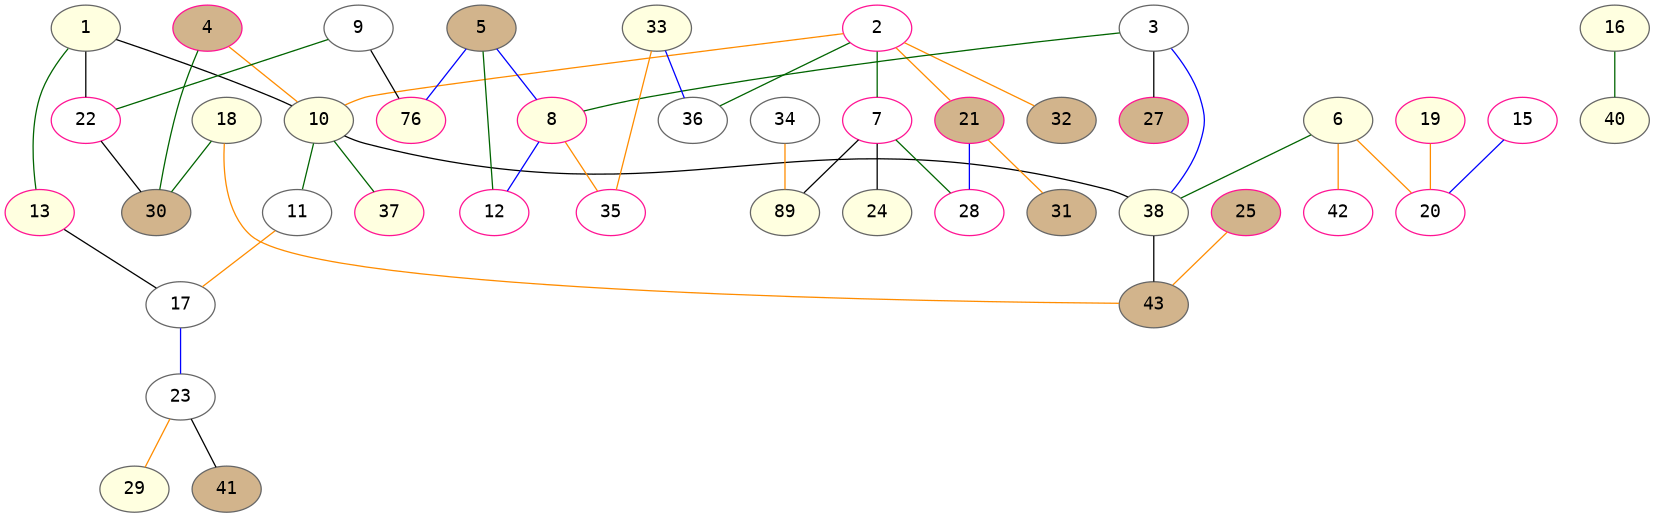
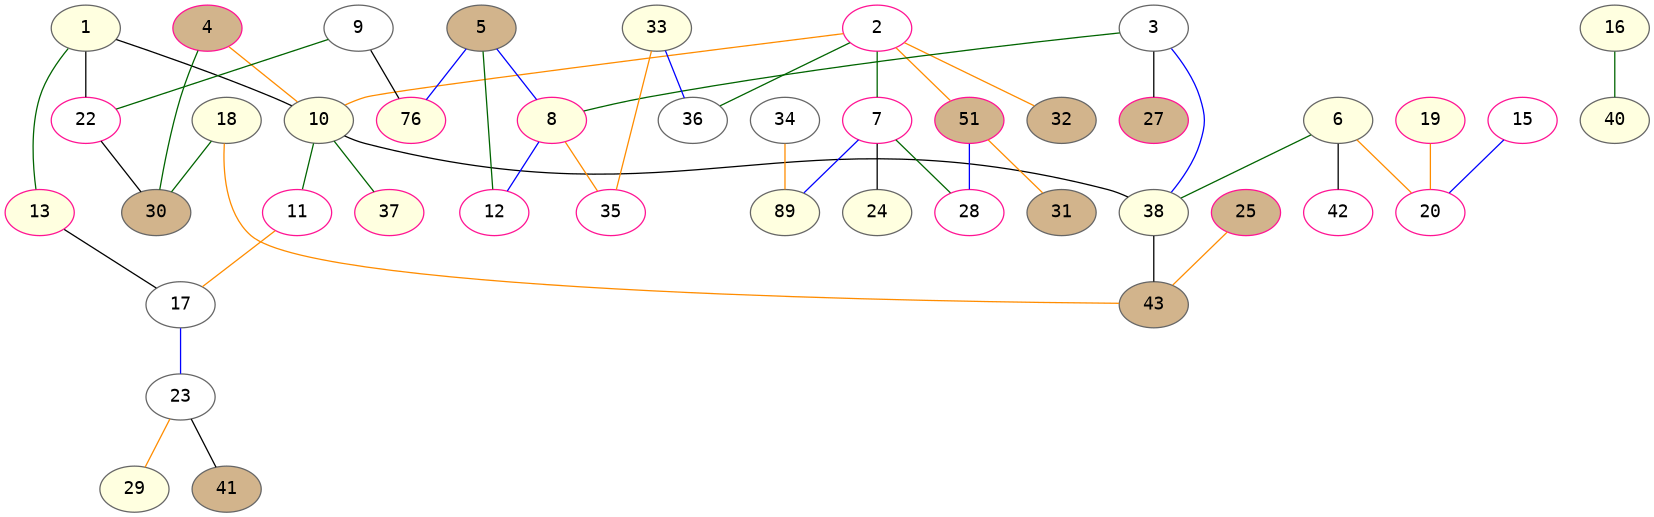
(969, 120) -> (969, 120)
(1338, 167) -> (1338, 167)
(828, 169) -> (828, 169)
(297, 213) -> (297, 213)
